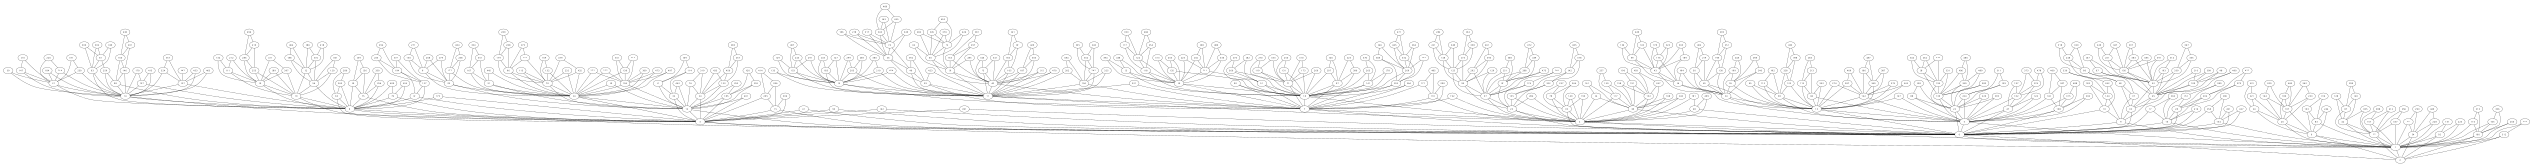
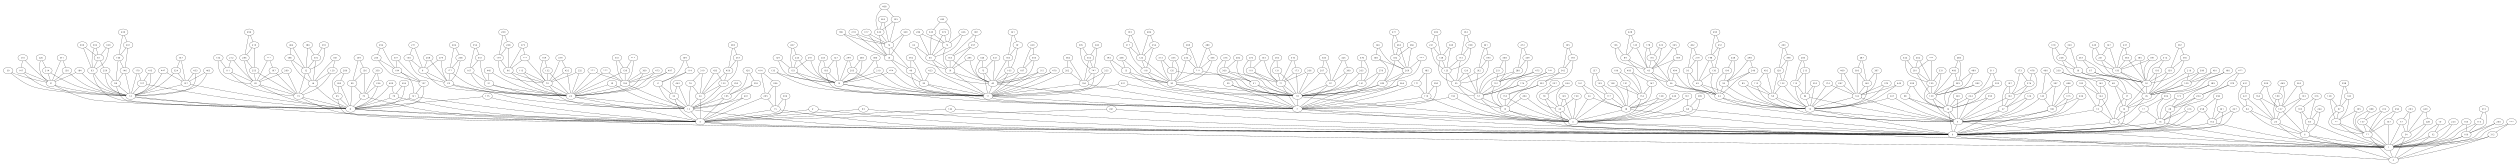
(1183, 58) -> none
none -> (151, 87)
(2498, 109) -> none
